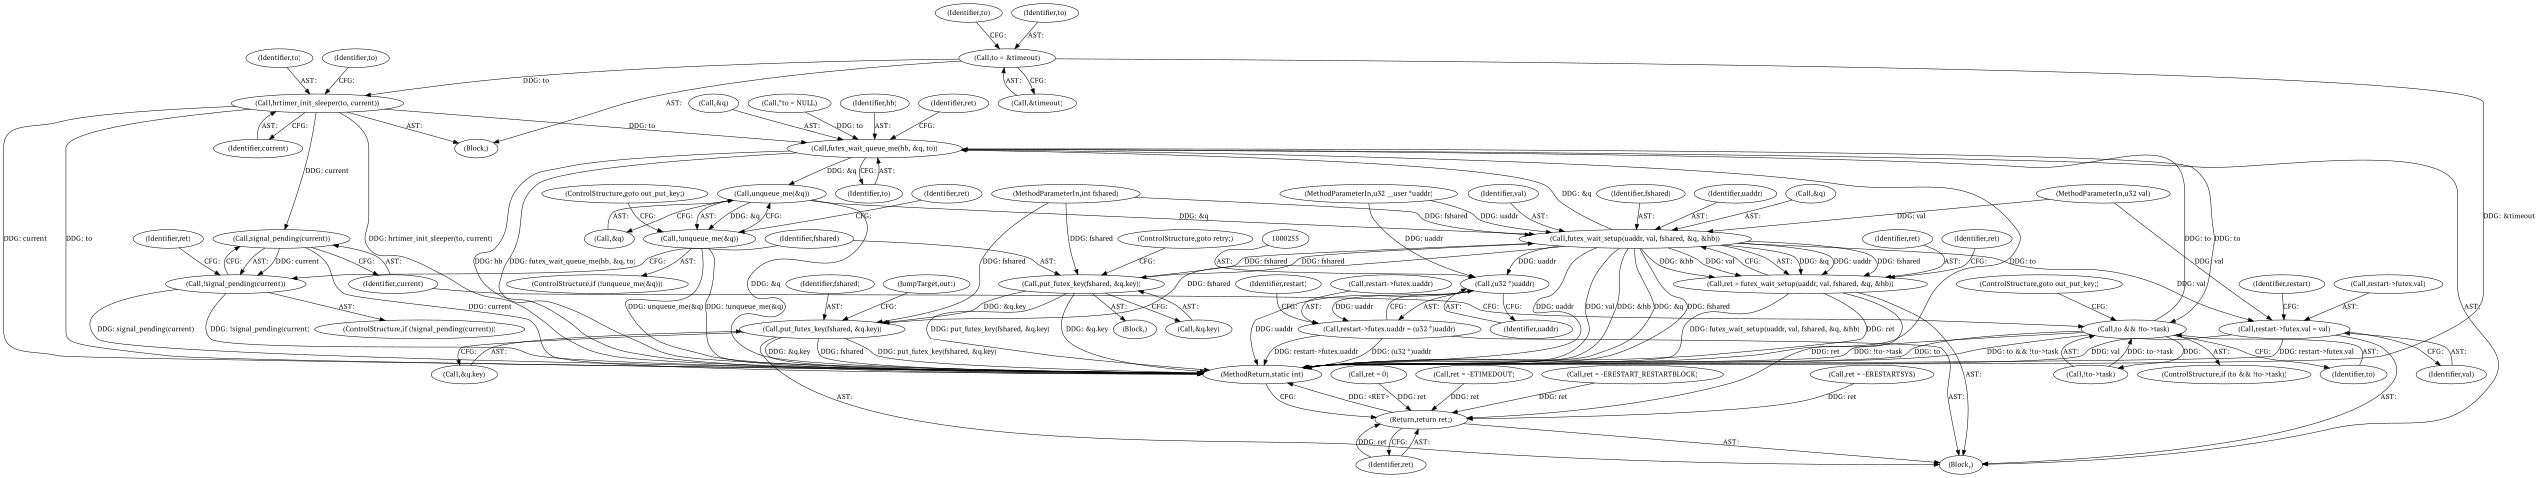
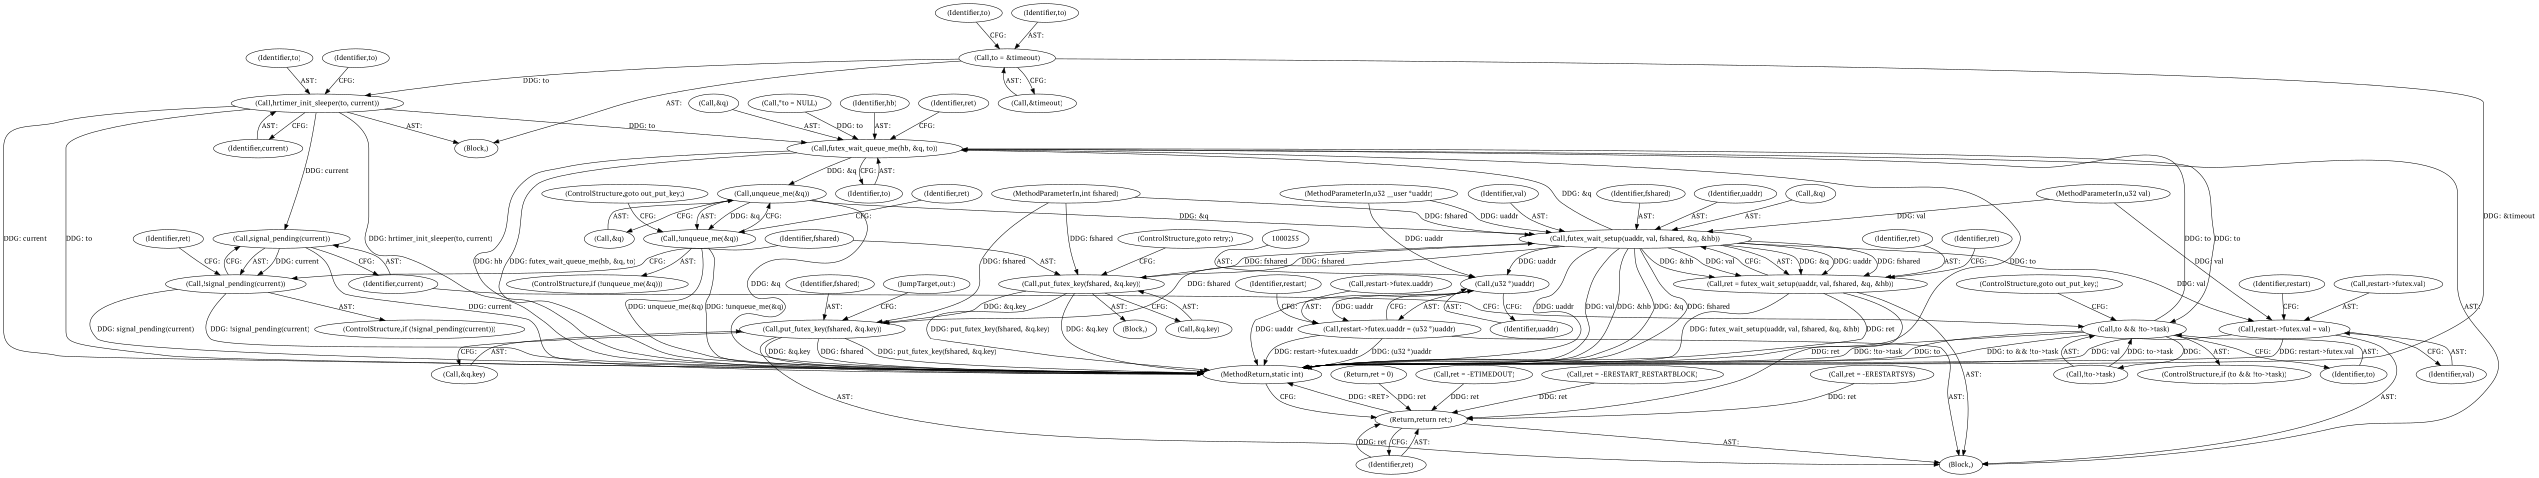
(1369, 375) -> (1369, 375)
